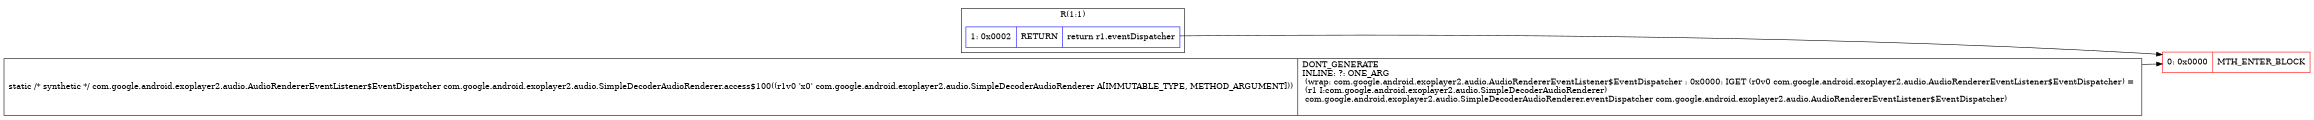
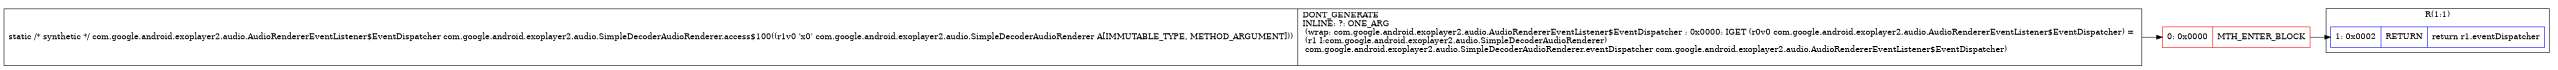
(1668, 38) -> (2318, 37)
